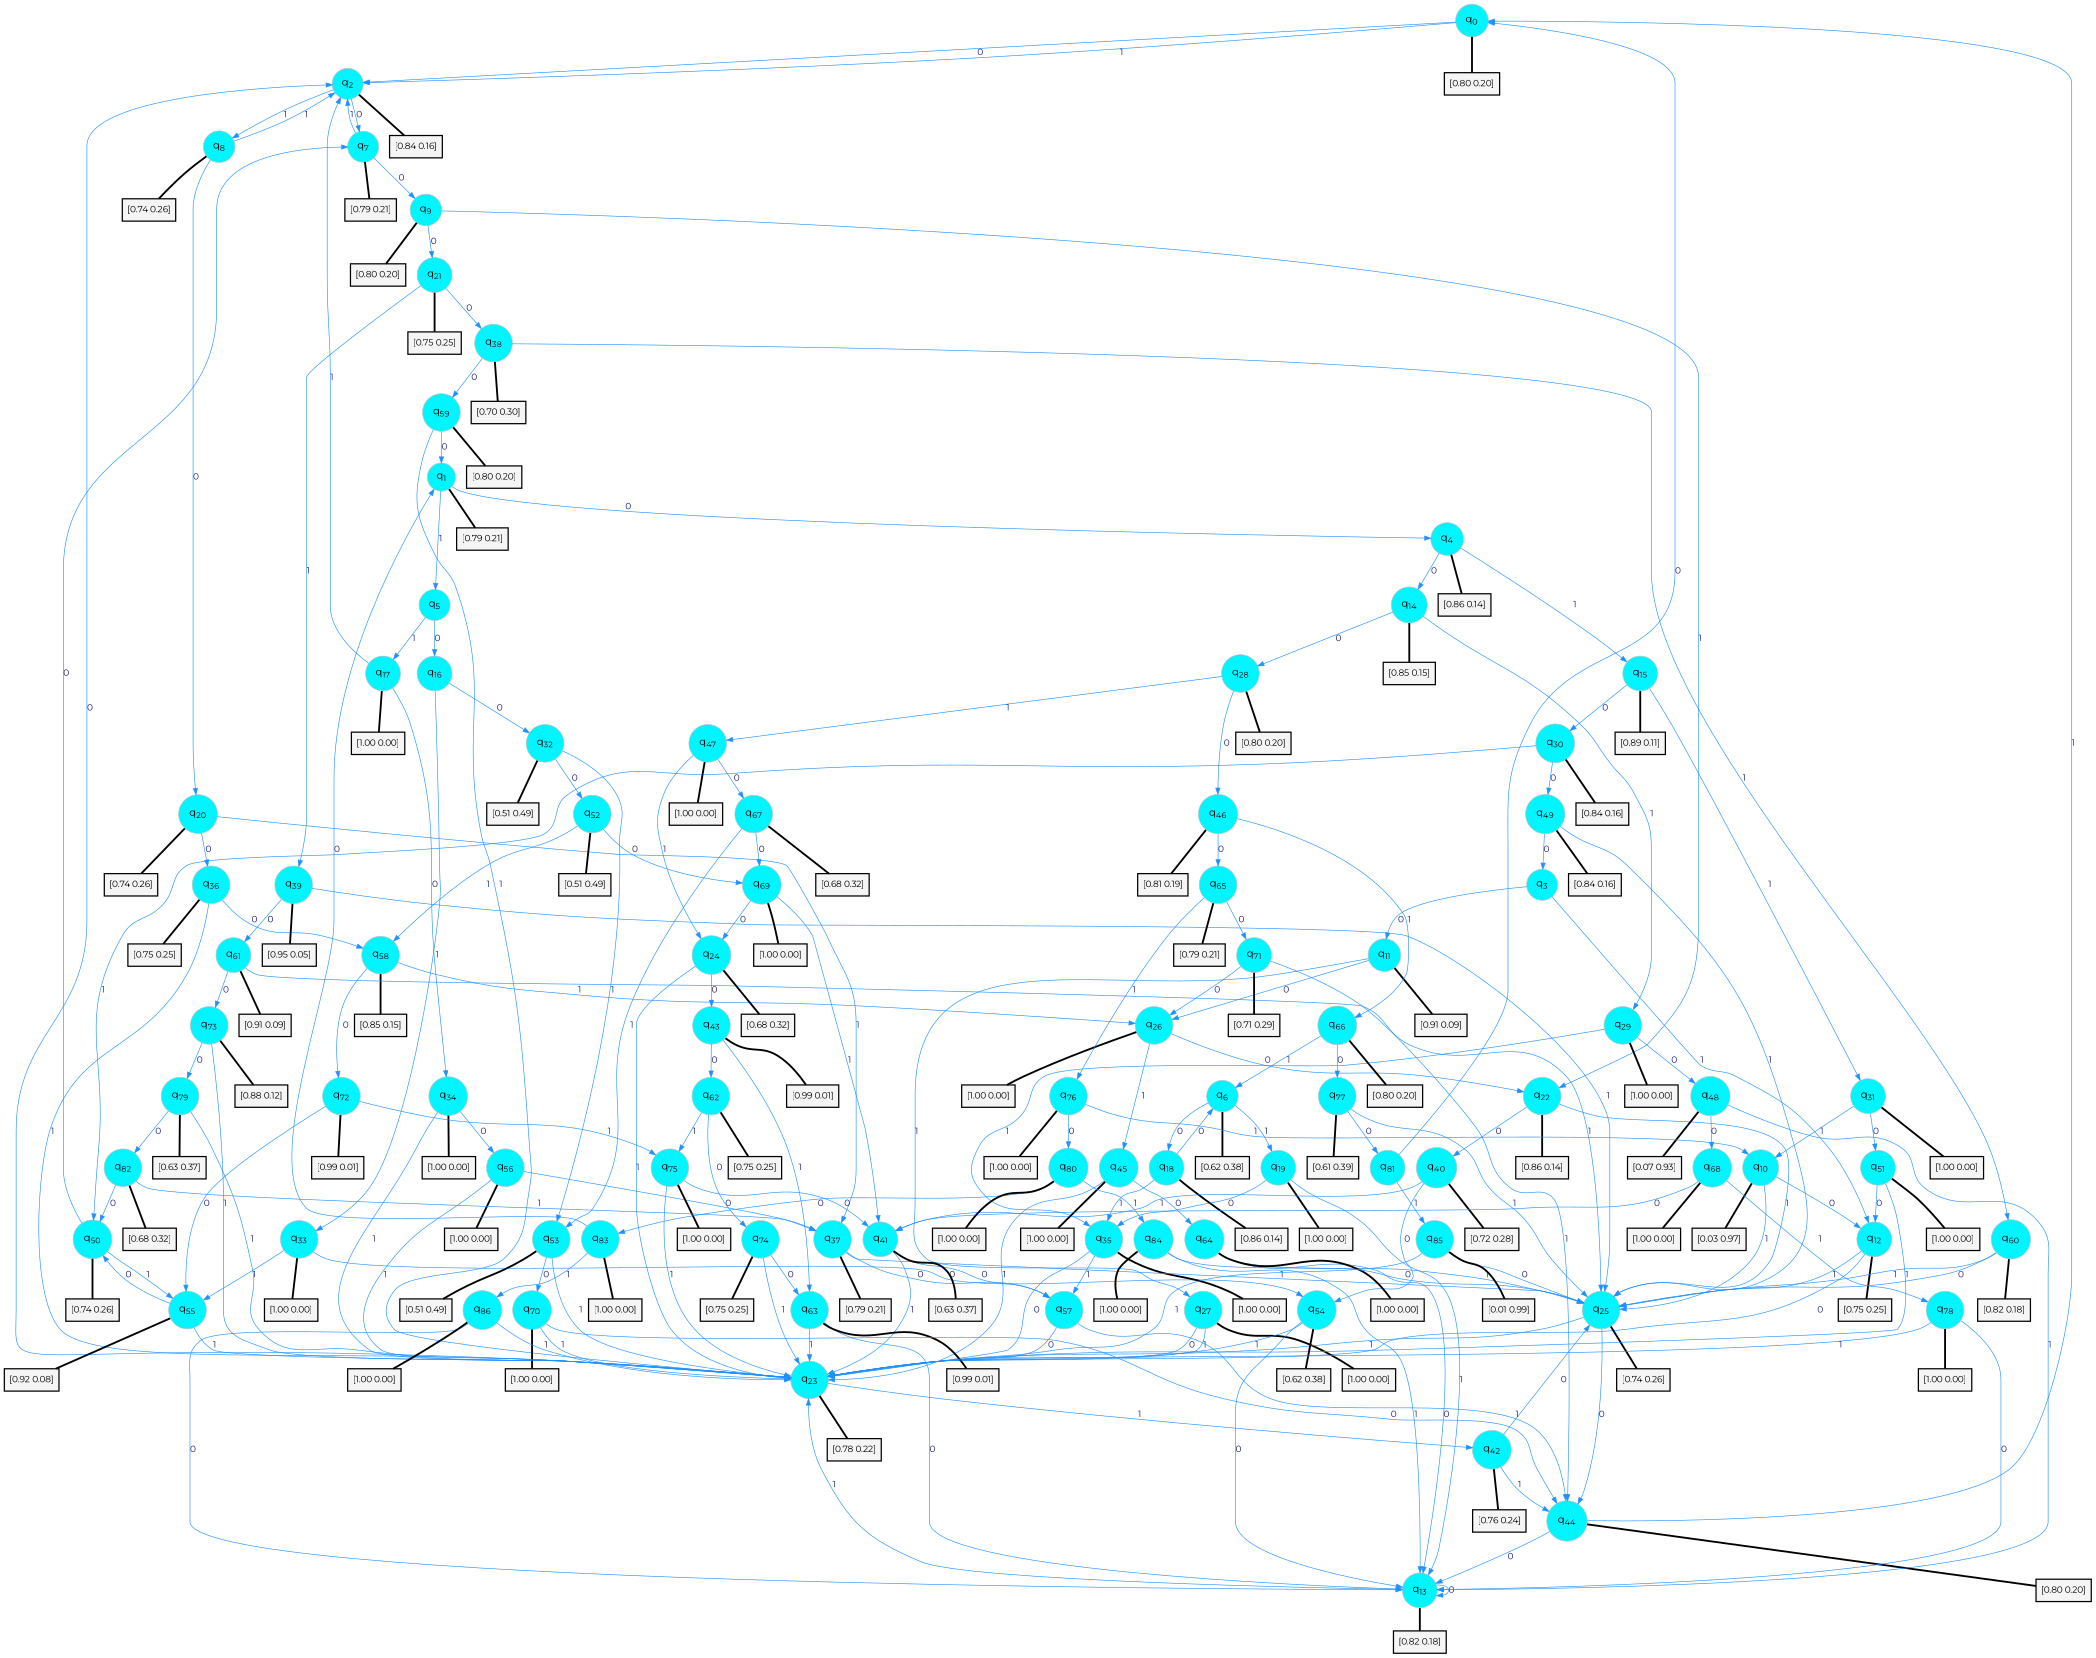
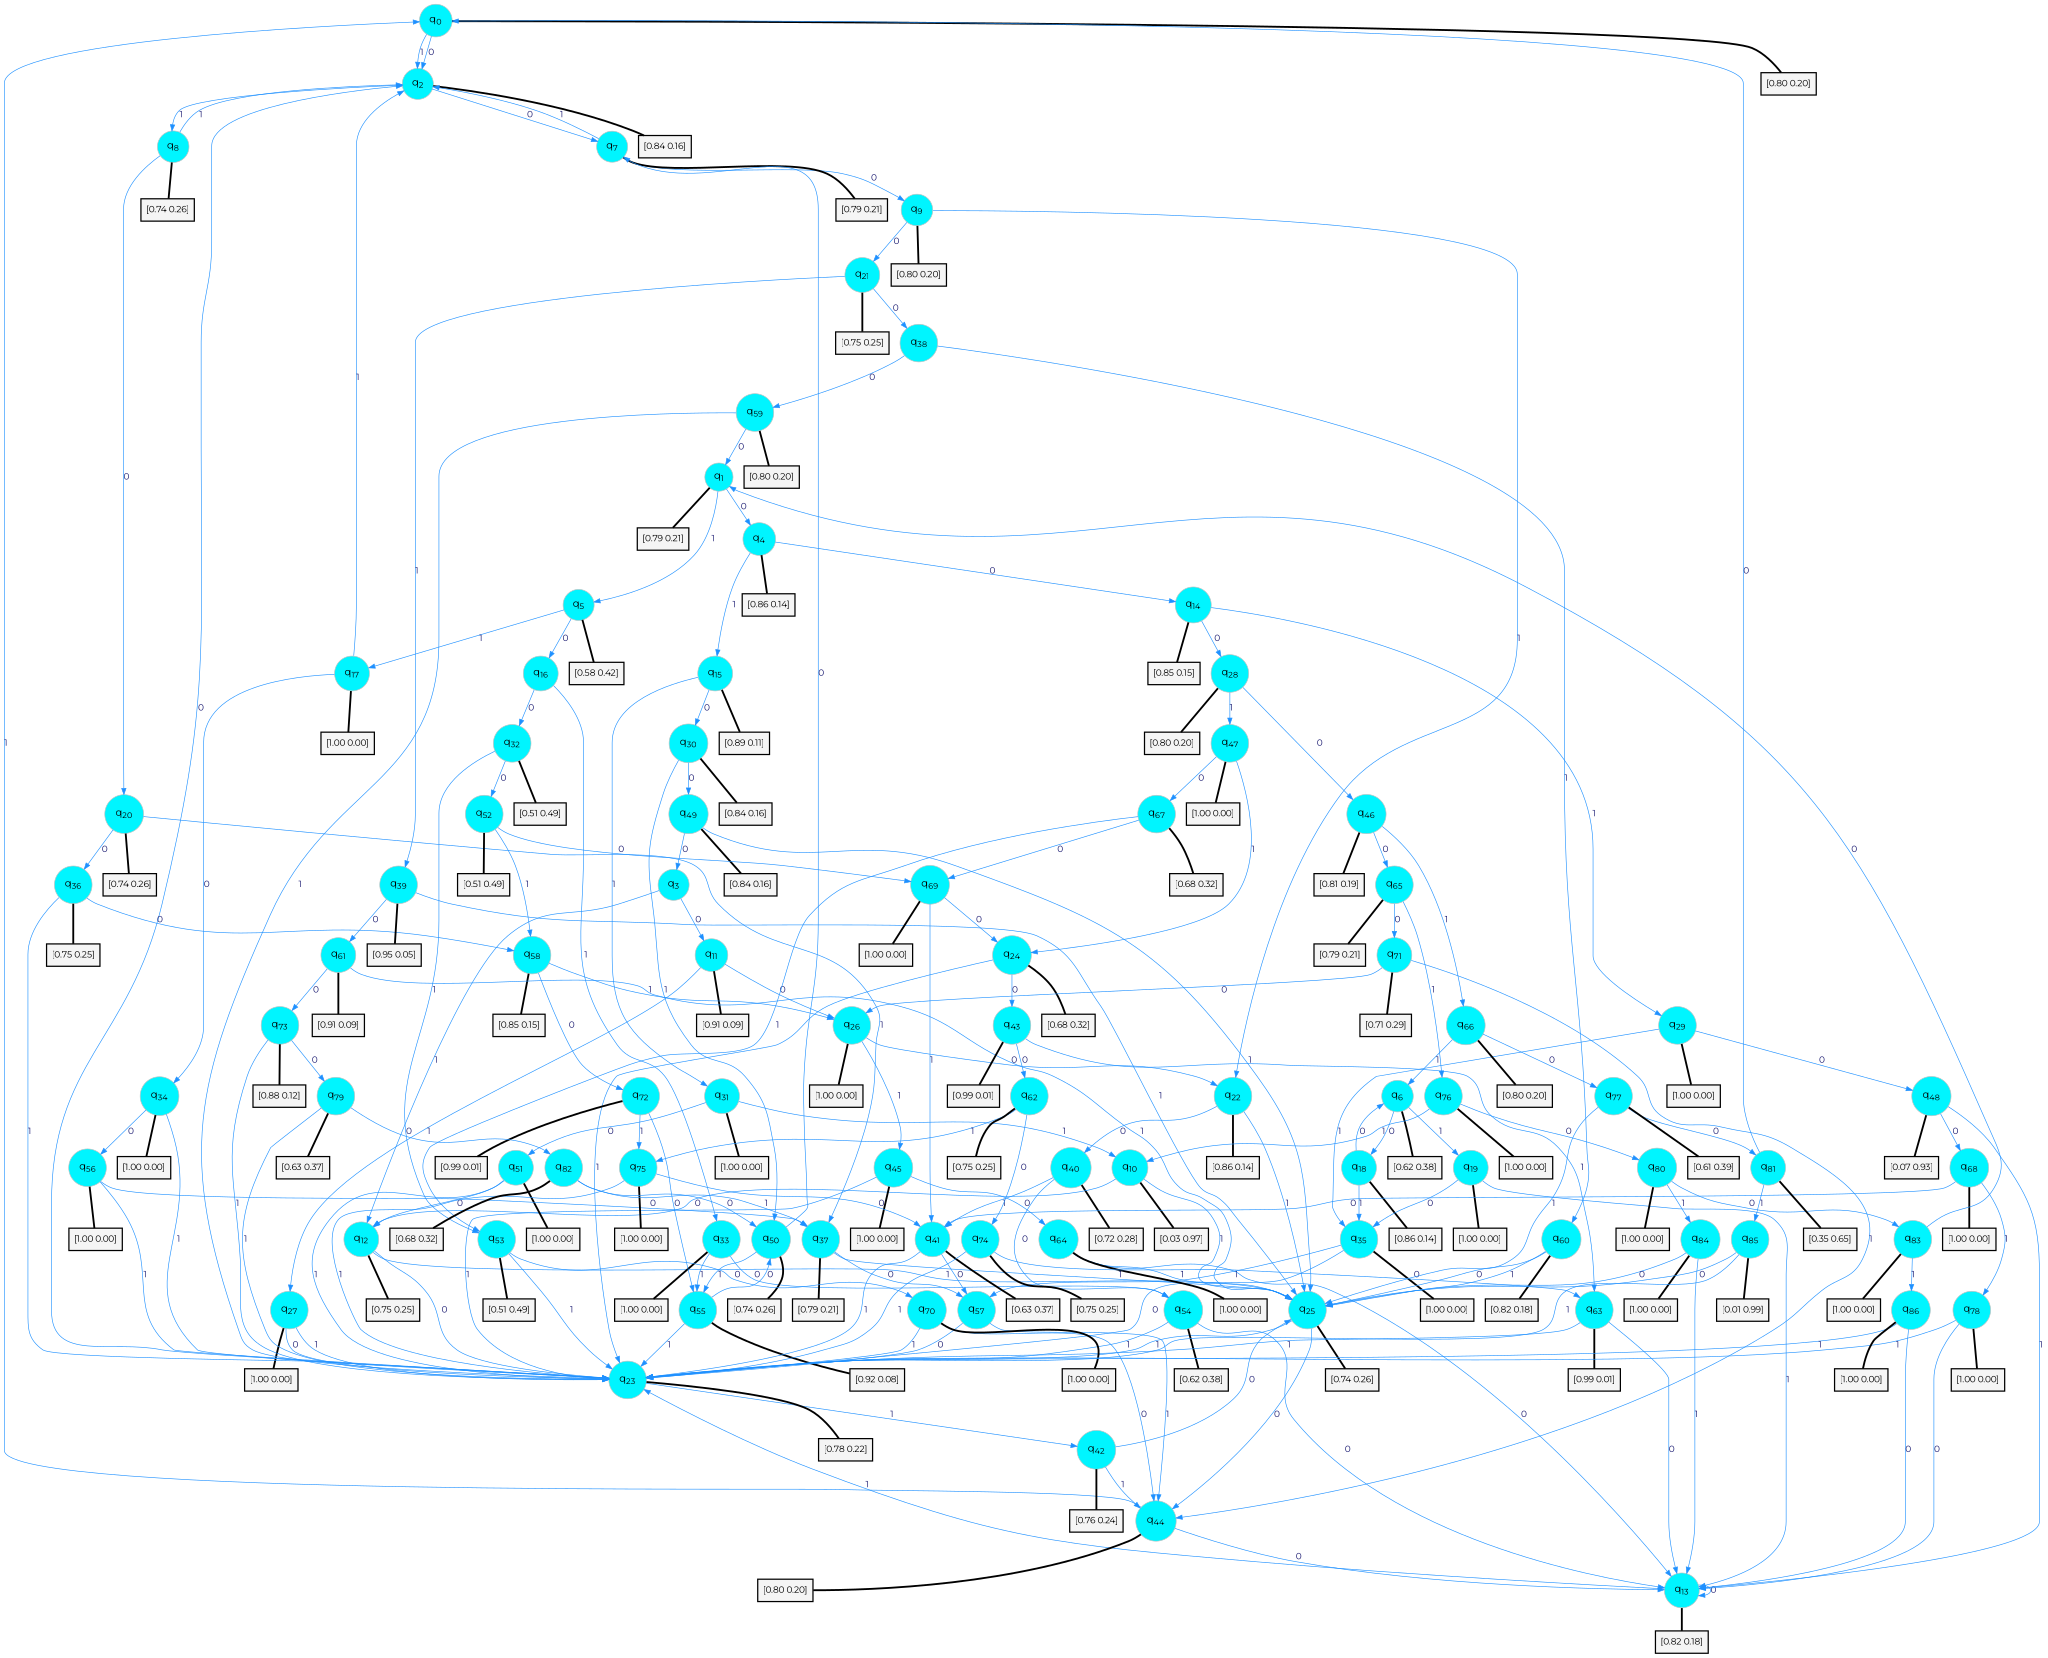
(499, 413) -> none
none -> (597, 673)
none -> (1830, 1239)
